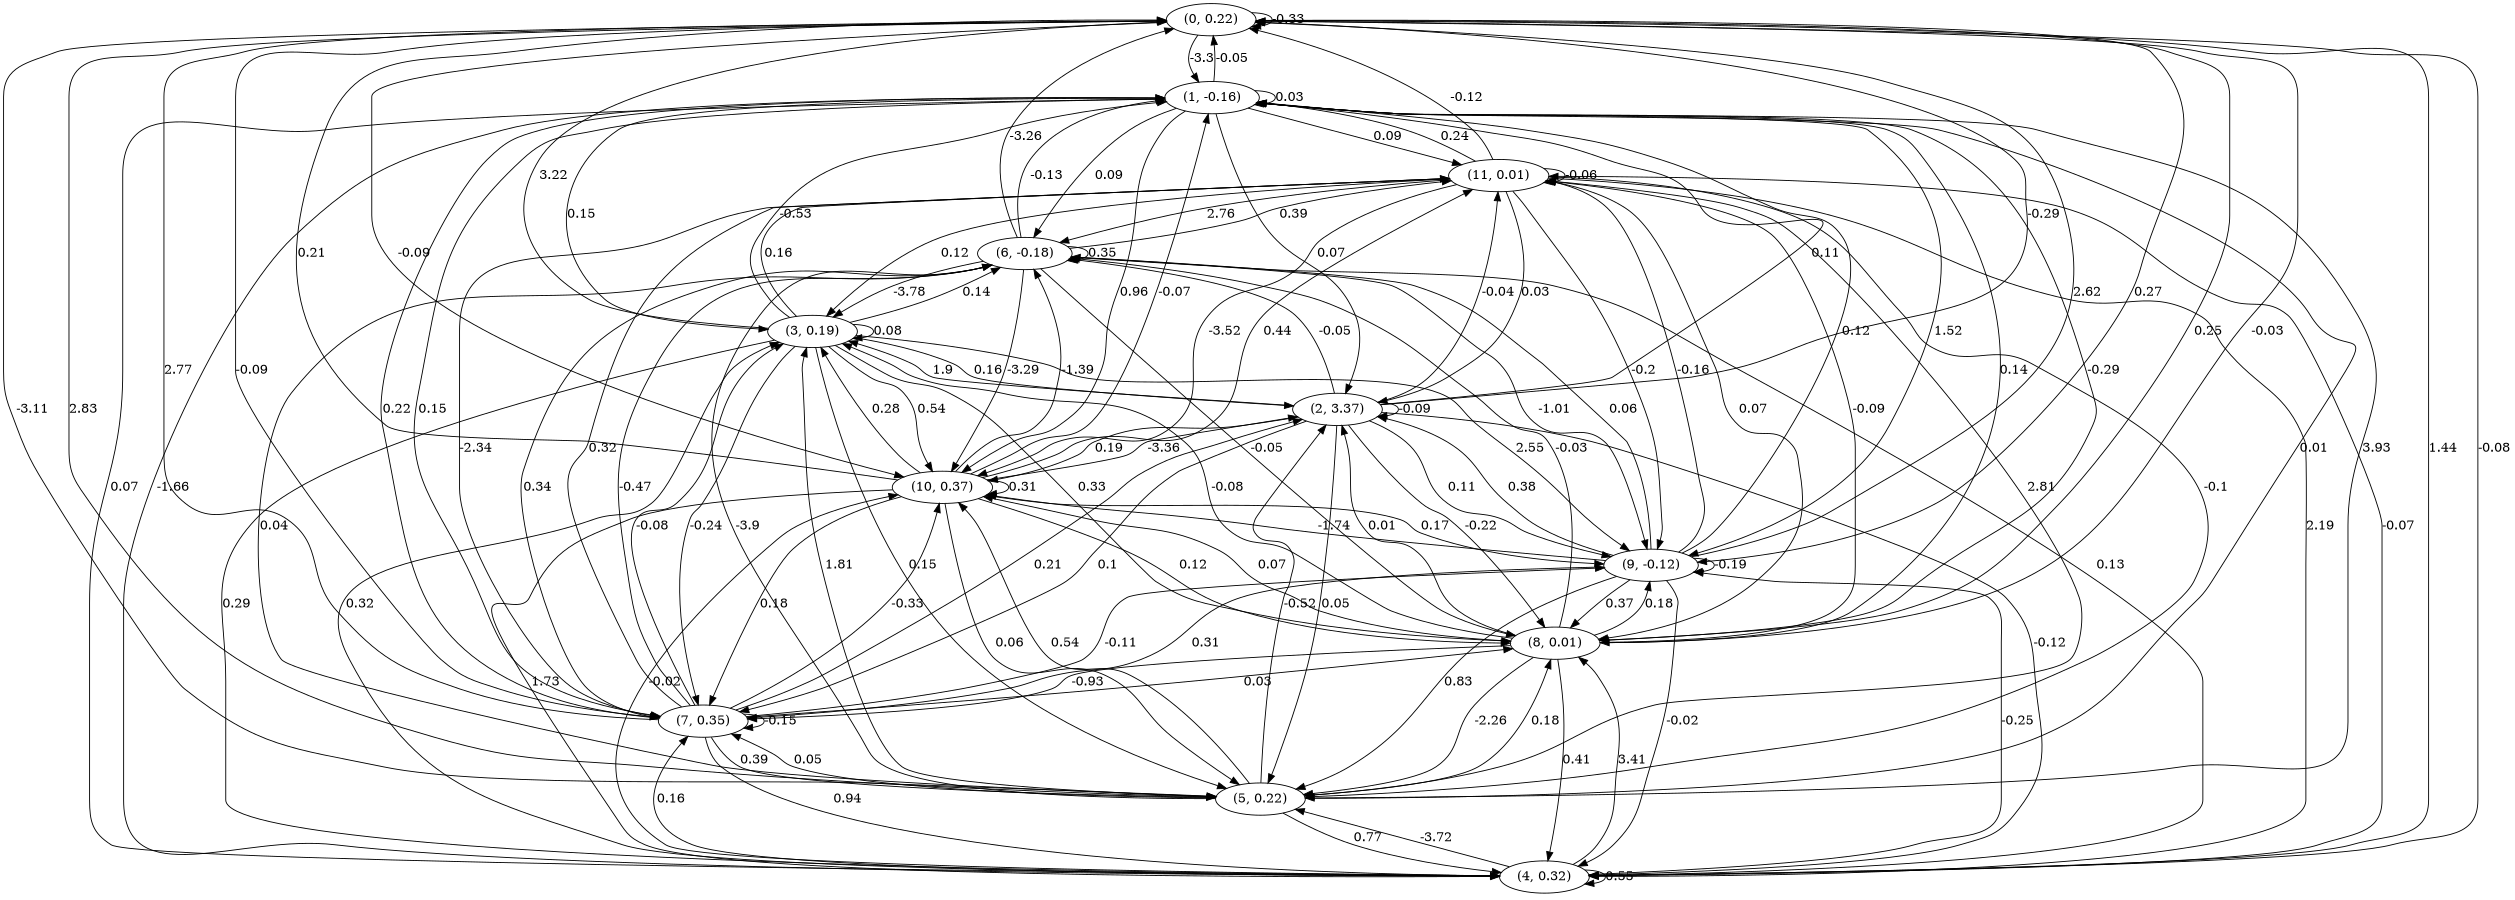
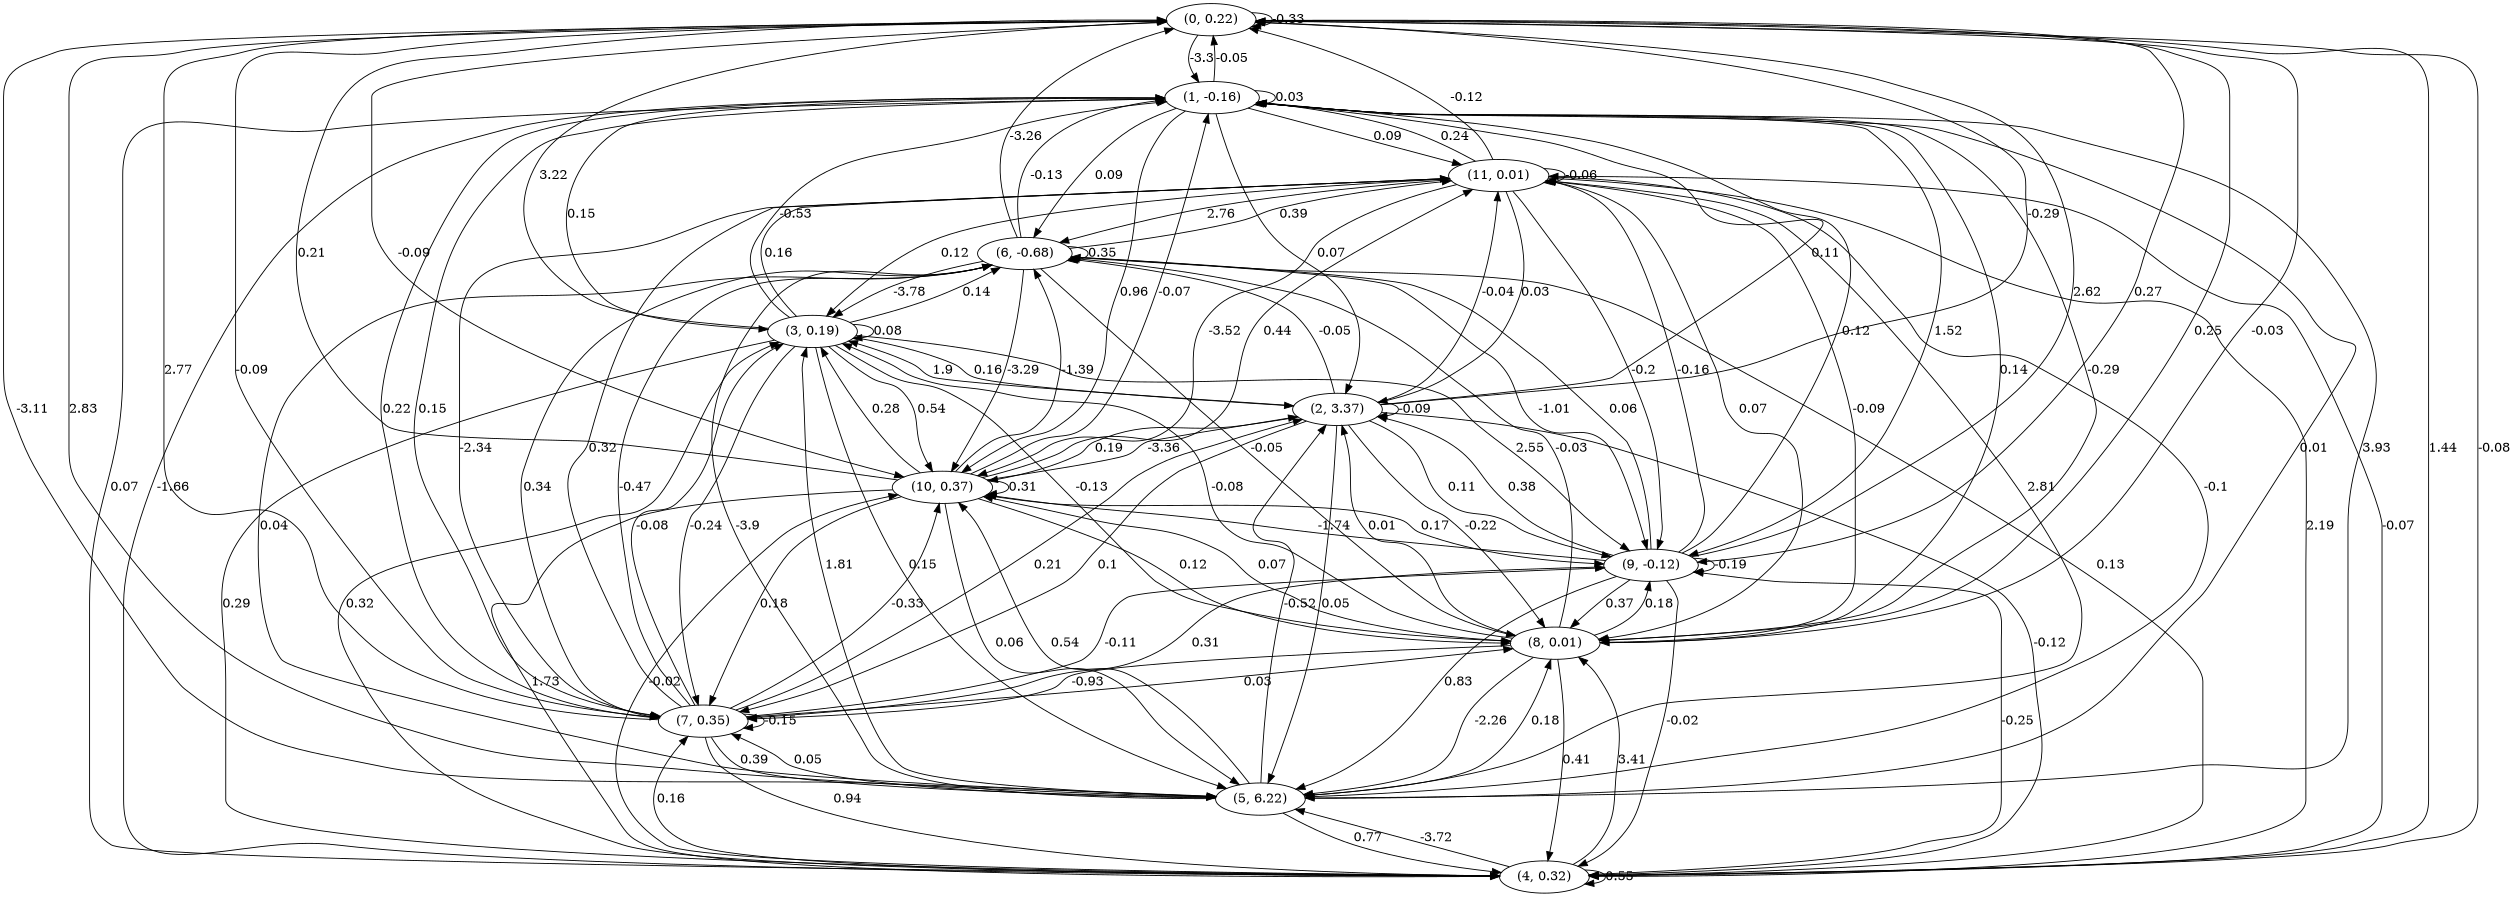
(1025, 254) -> (1025, 254)
(1092, 487) -> (1092, 487)
(1260, 799) -> (1260, 799)
